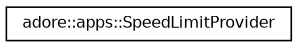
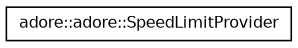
(149, 24) -> (149, 24)
